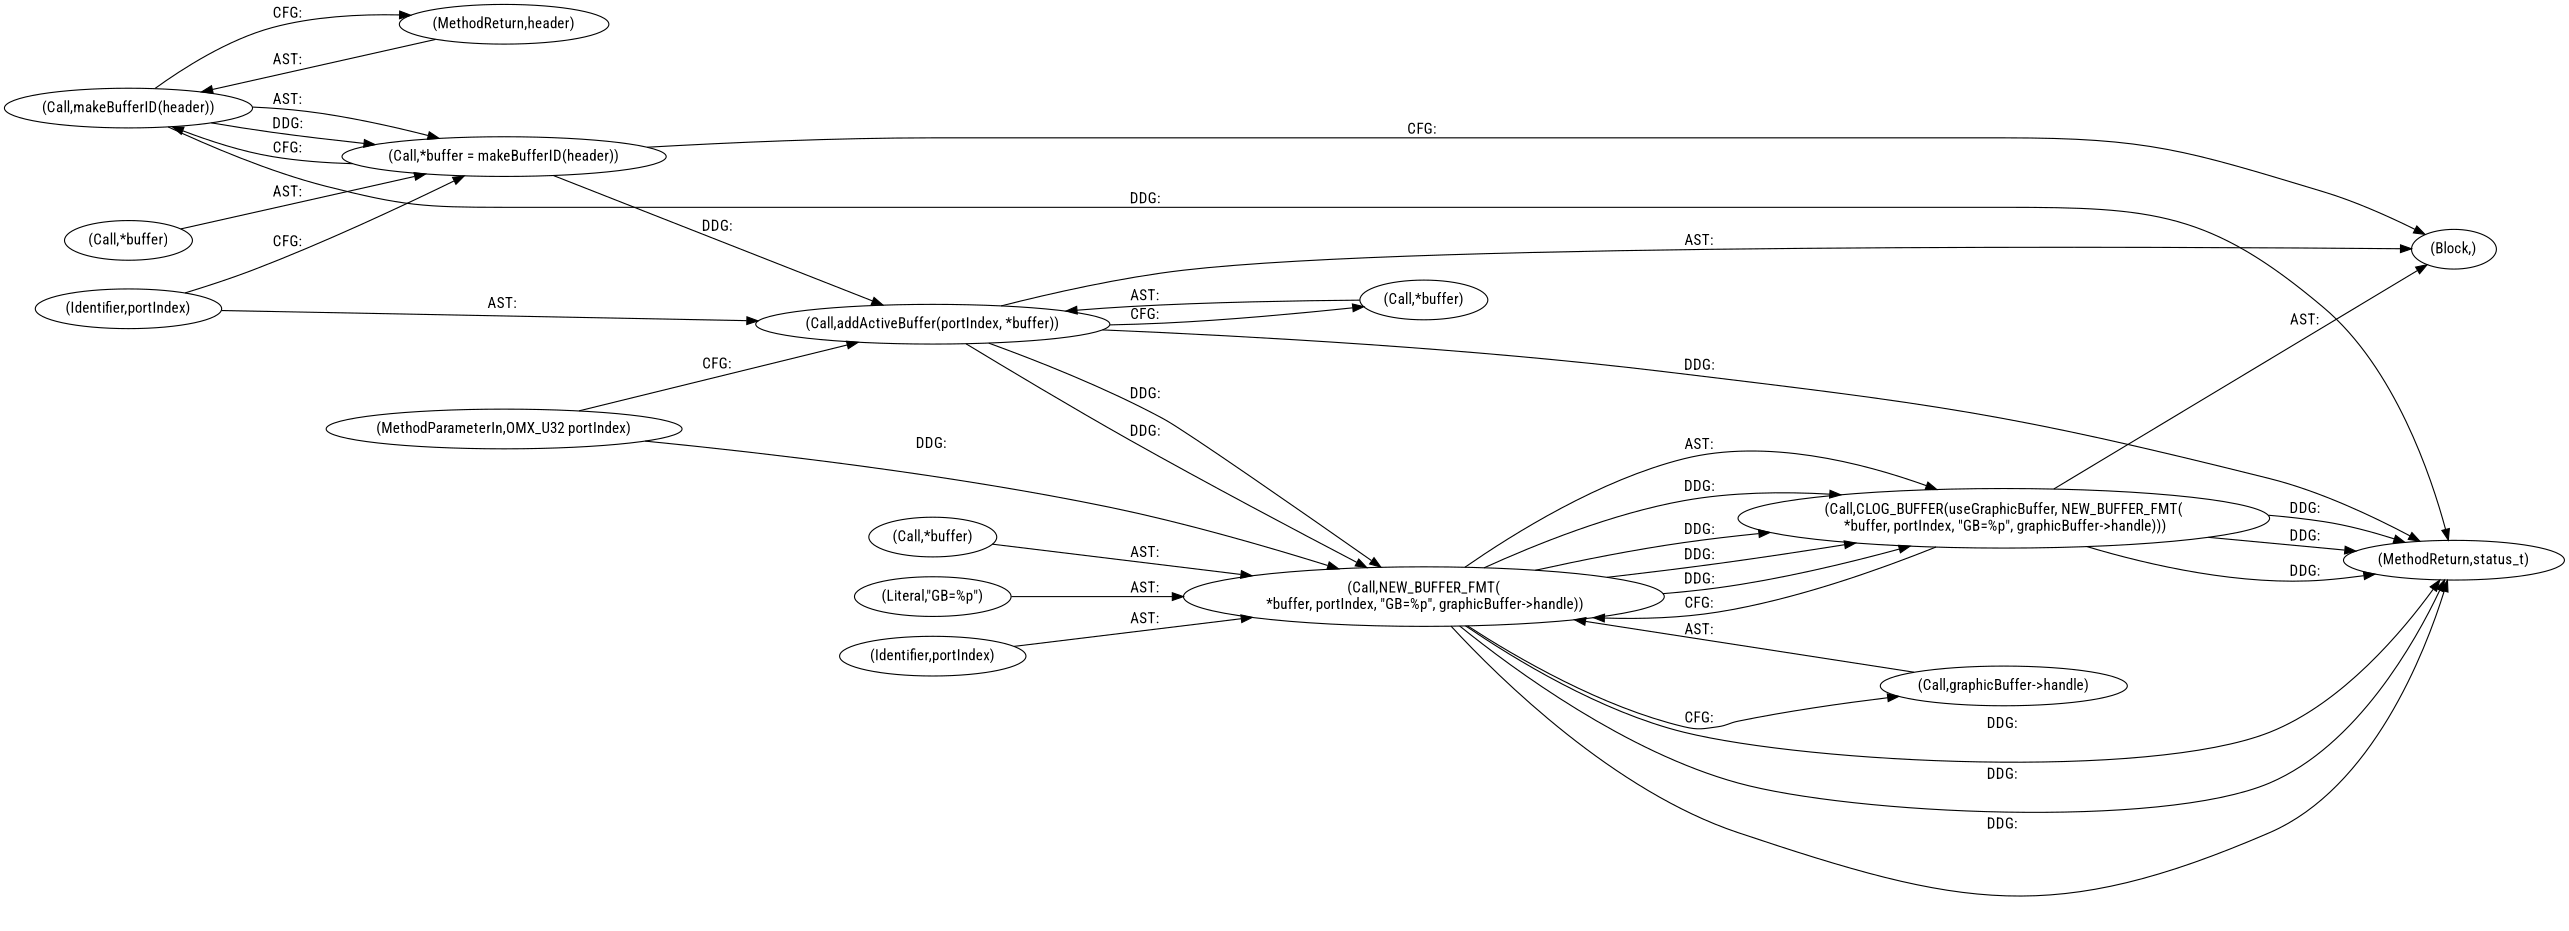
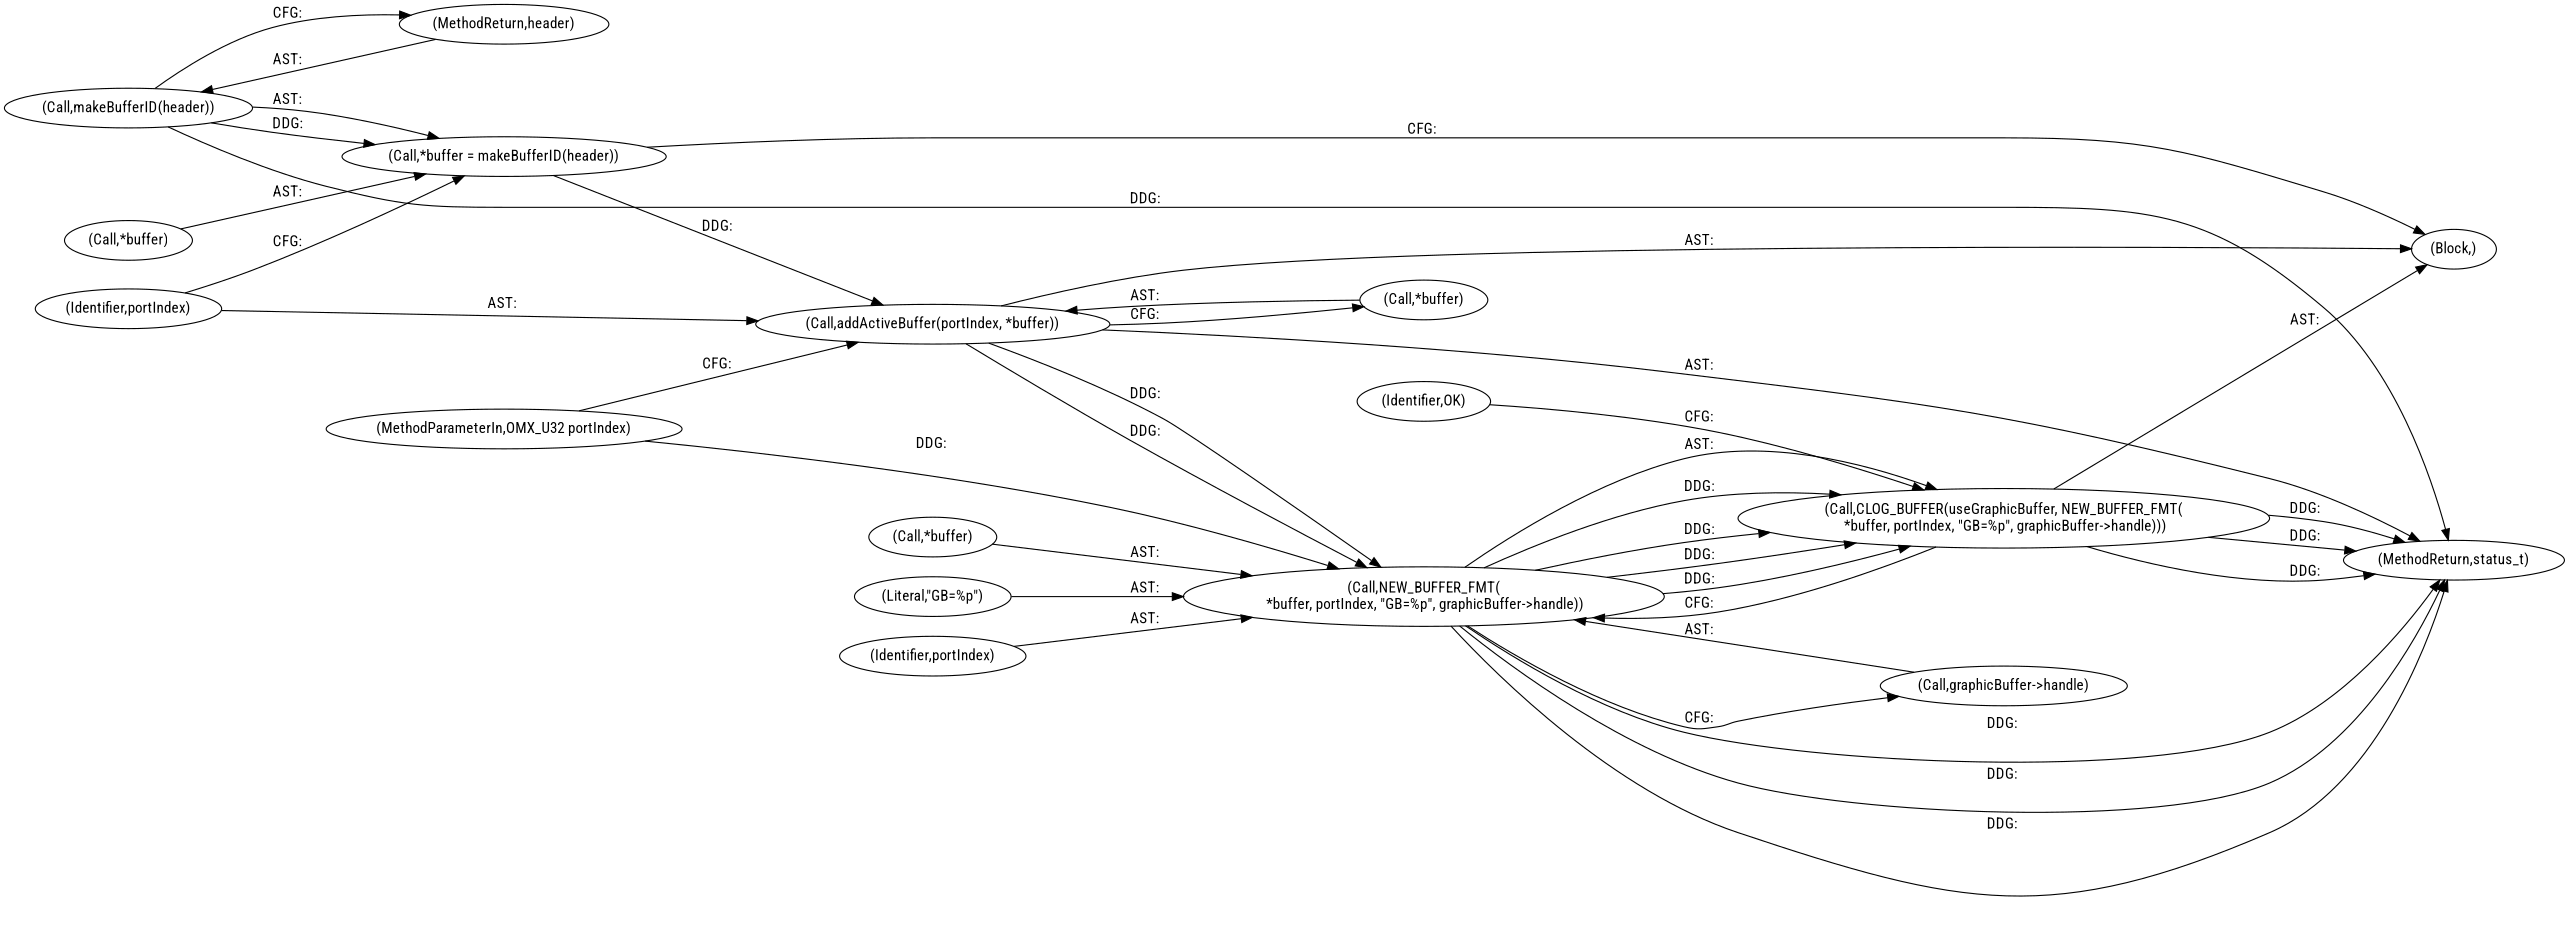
(266, 155) -> none
(1701, 366) -> (1701, 366)
none -> (1424, 401)
